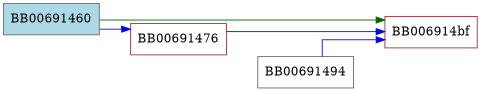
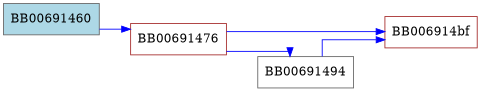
(238, 20) -> none
none -> (258, 51)
